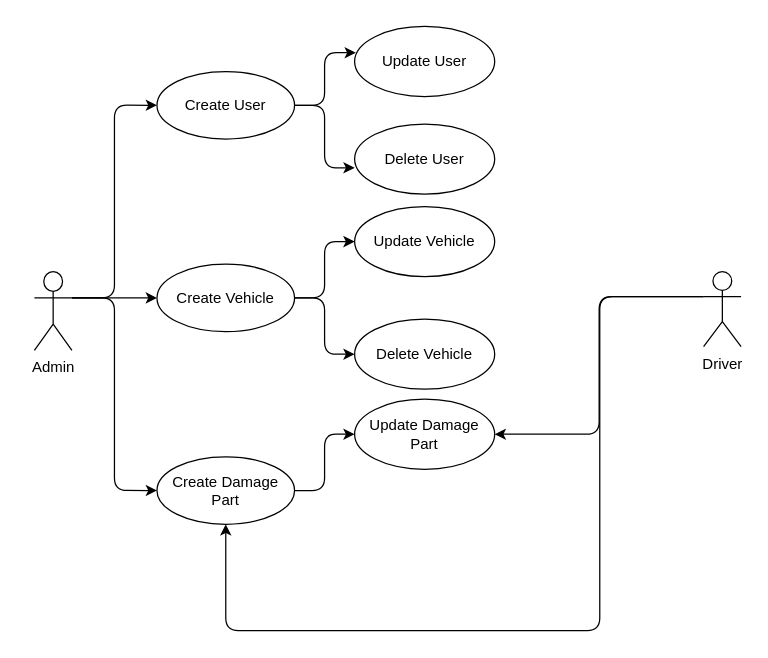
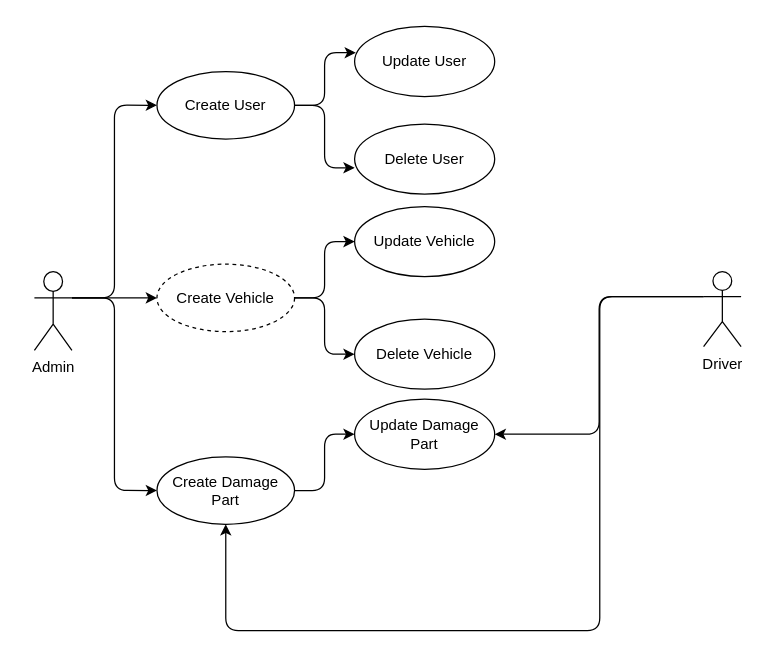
(226, 298) -> (226, 298)
